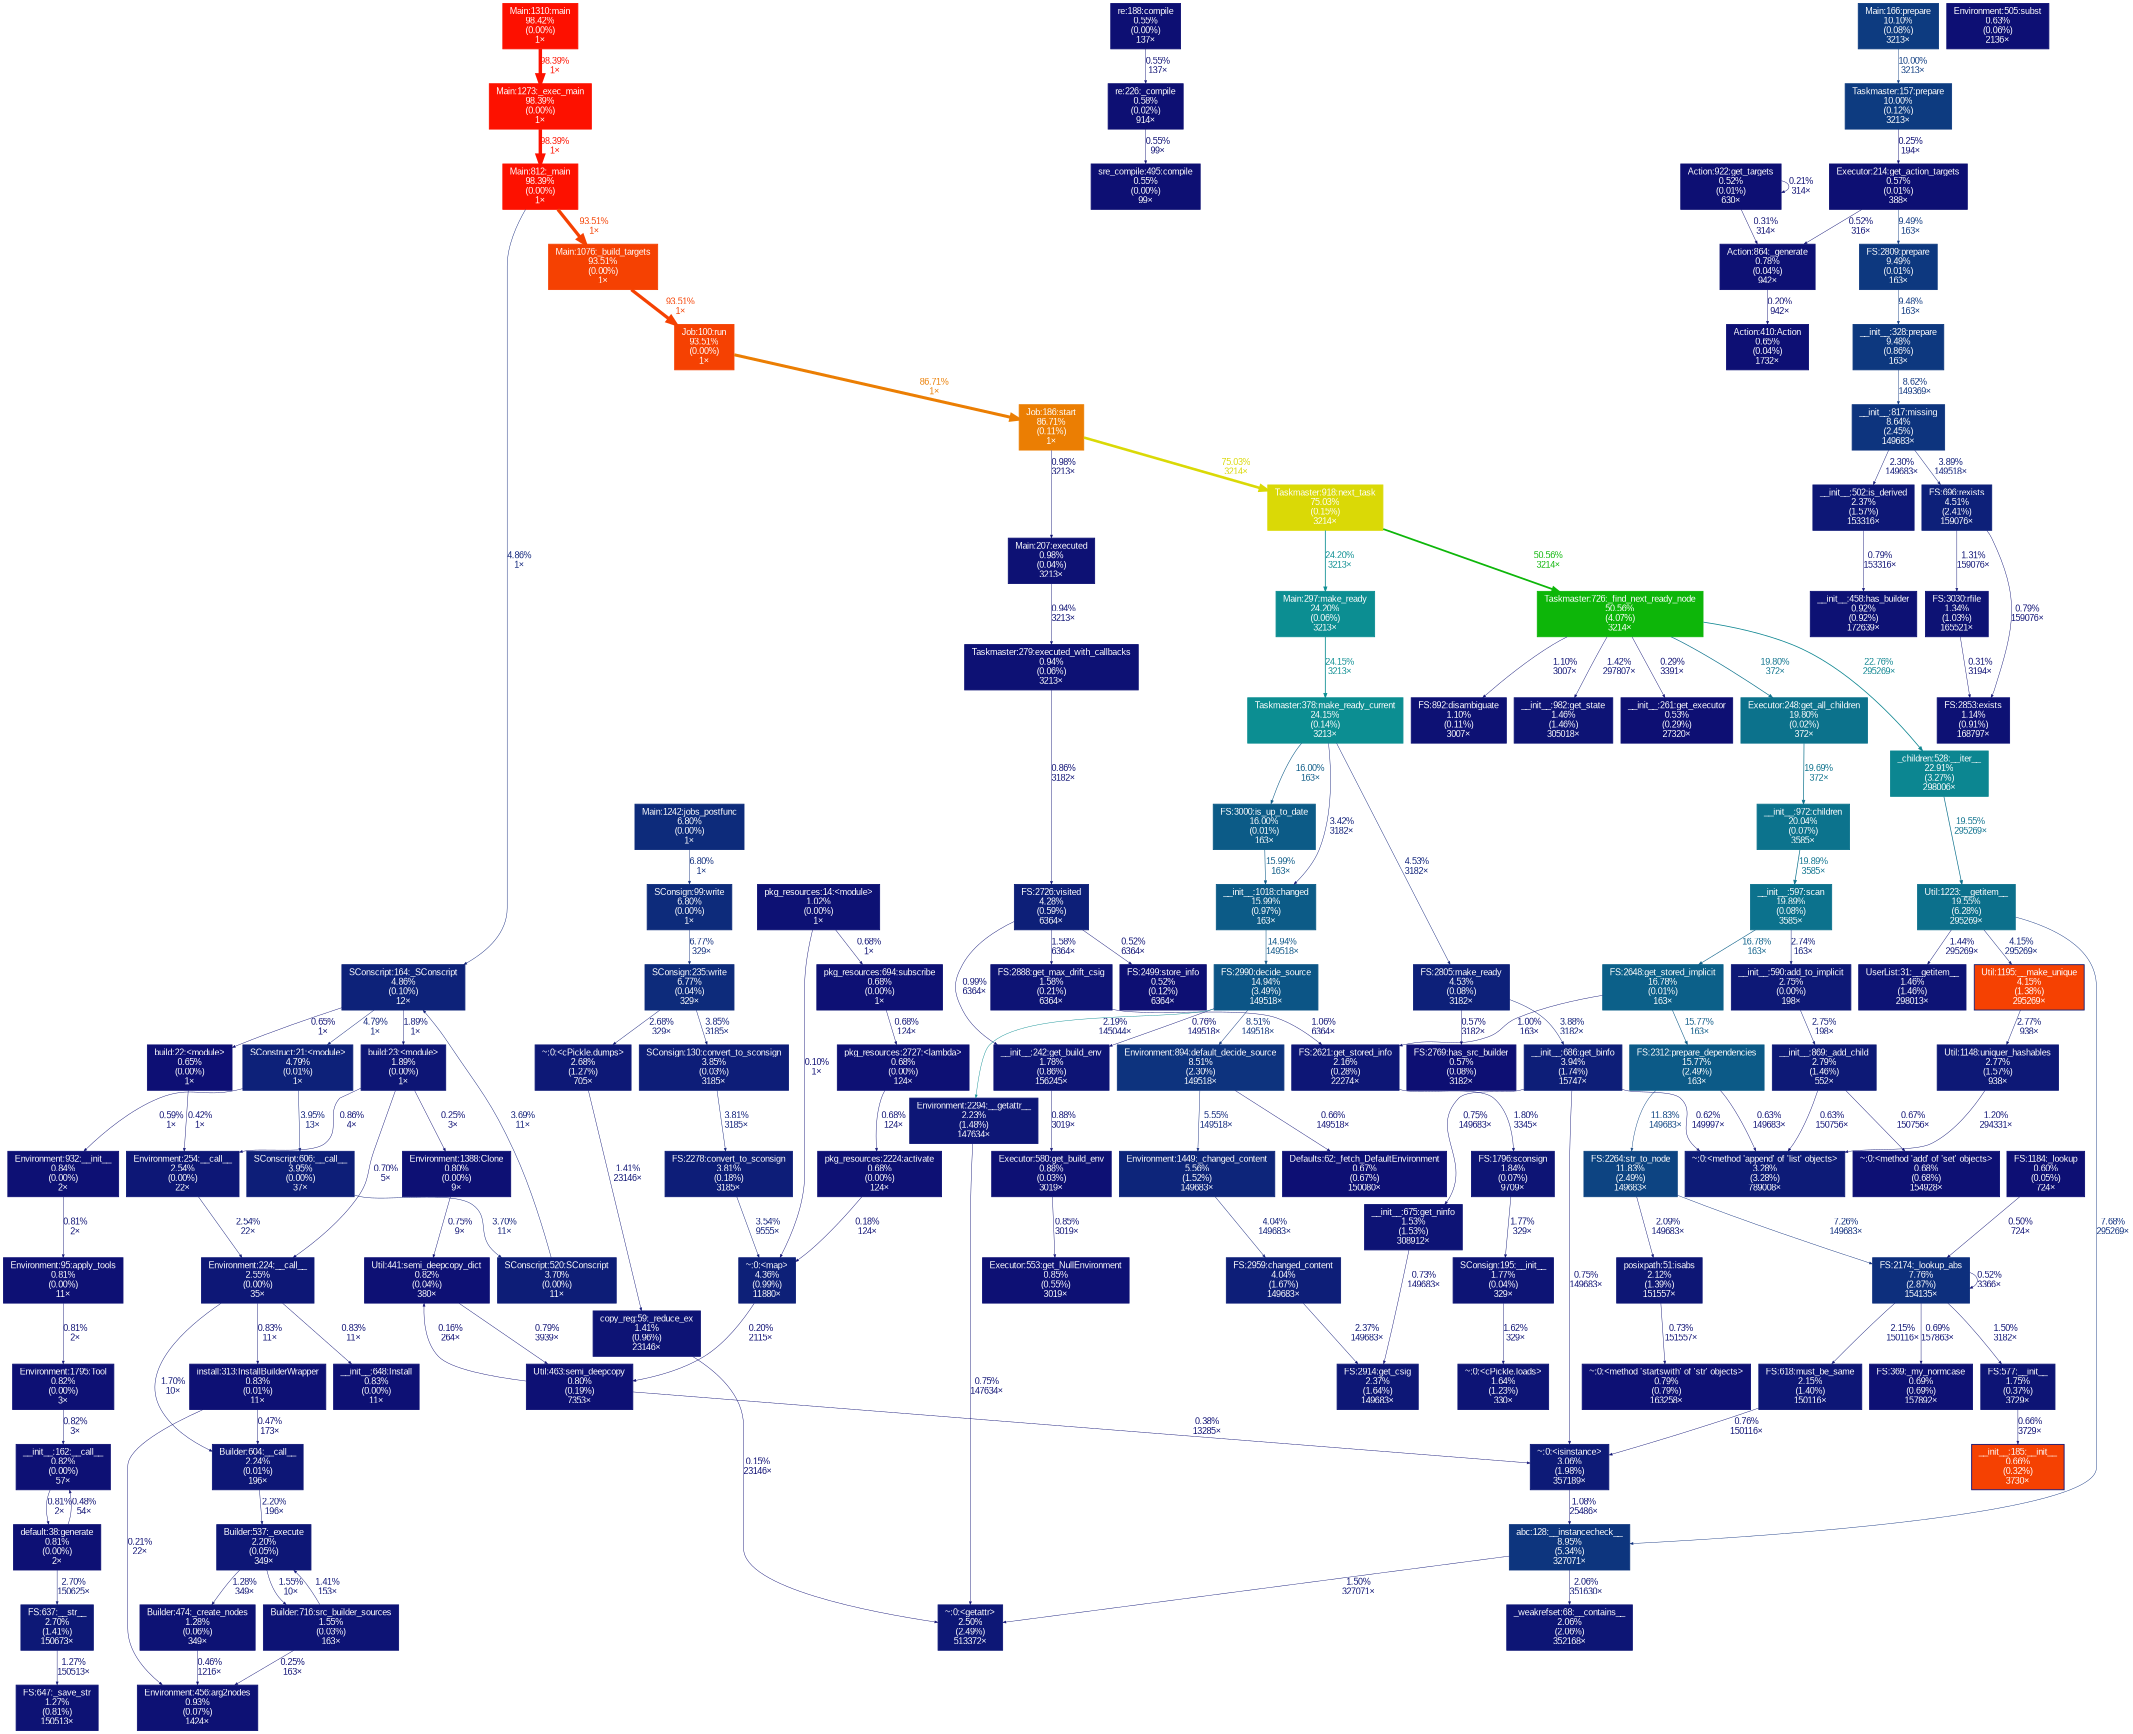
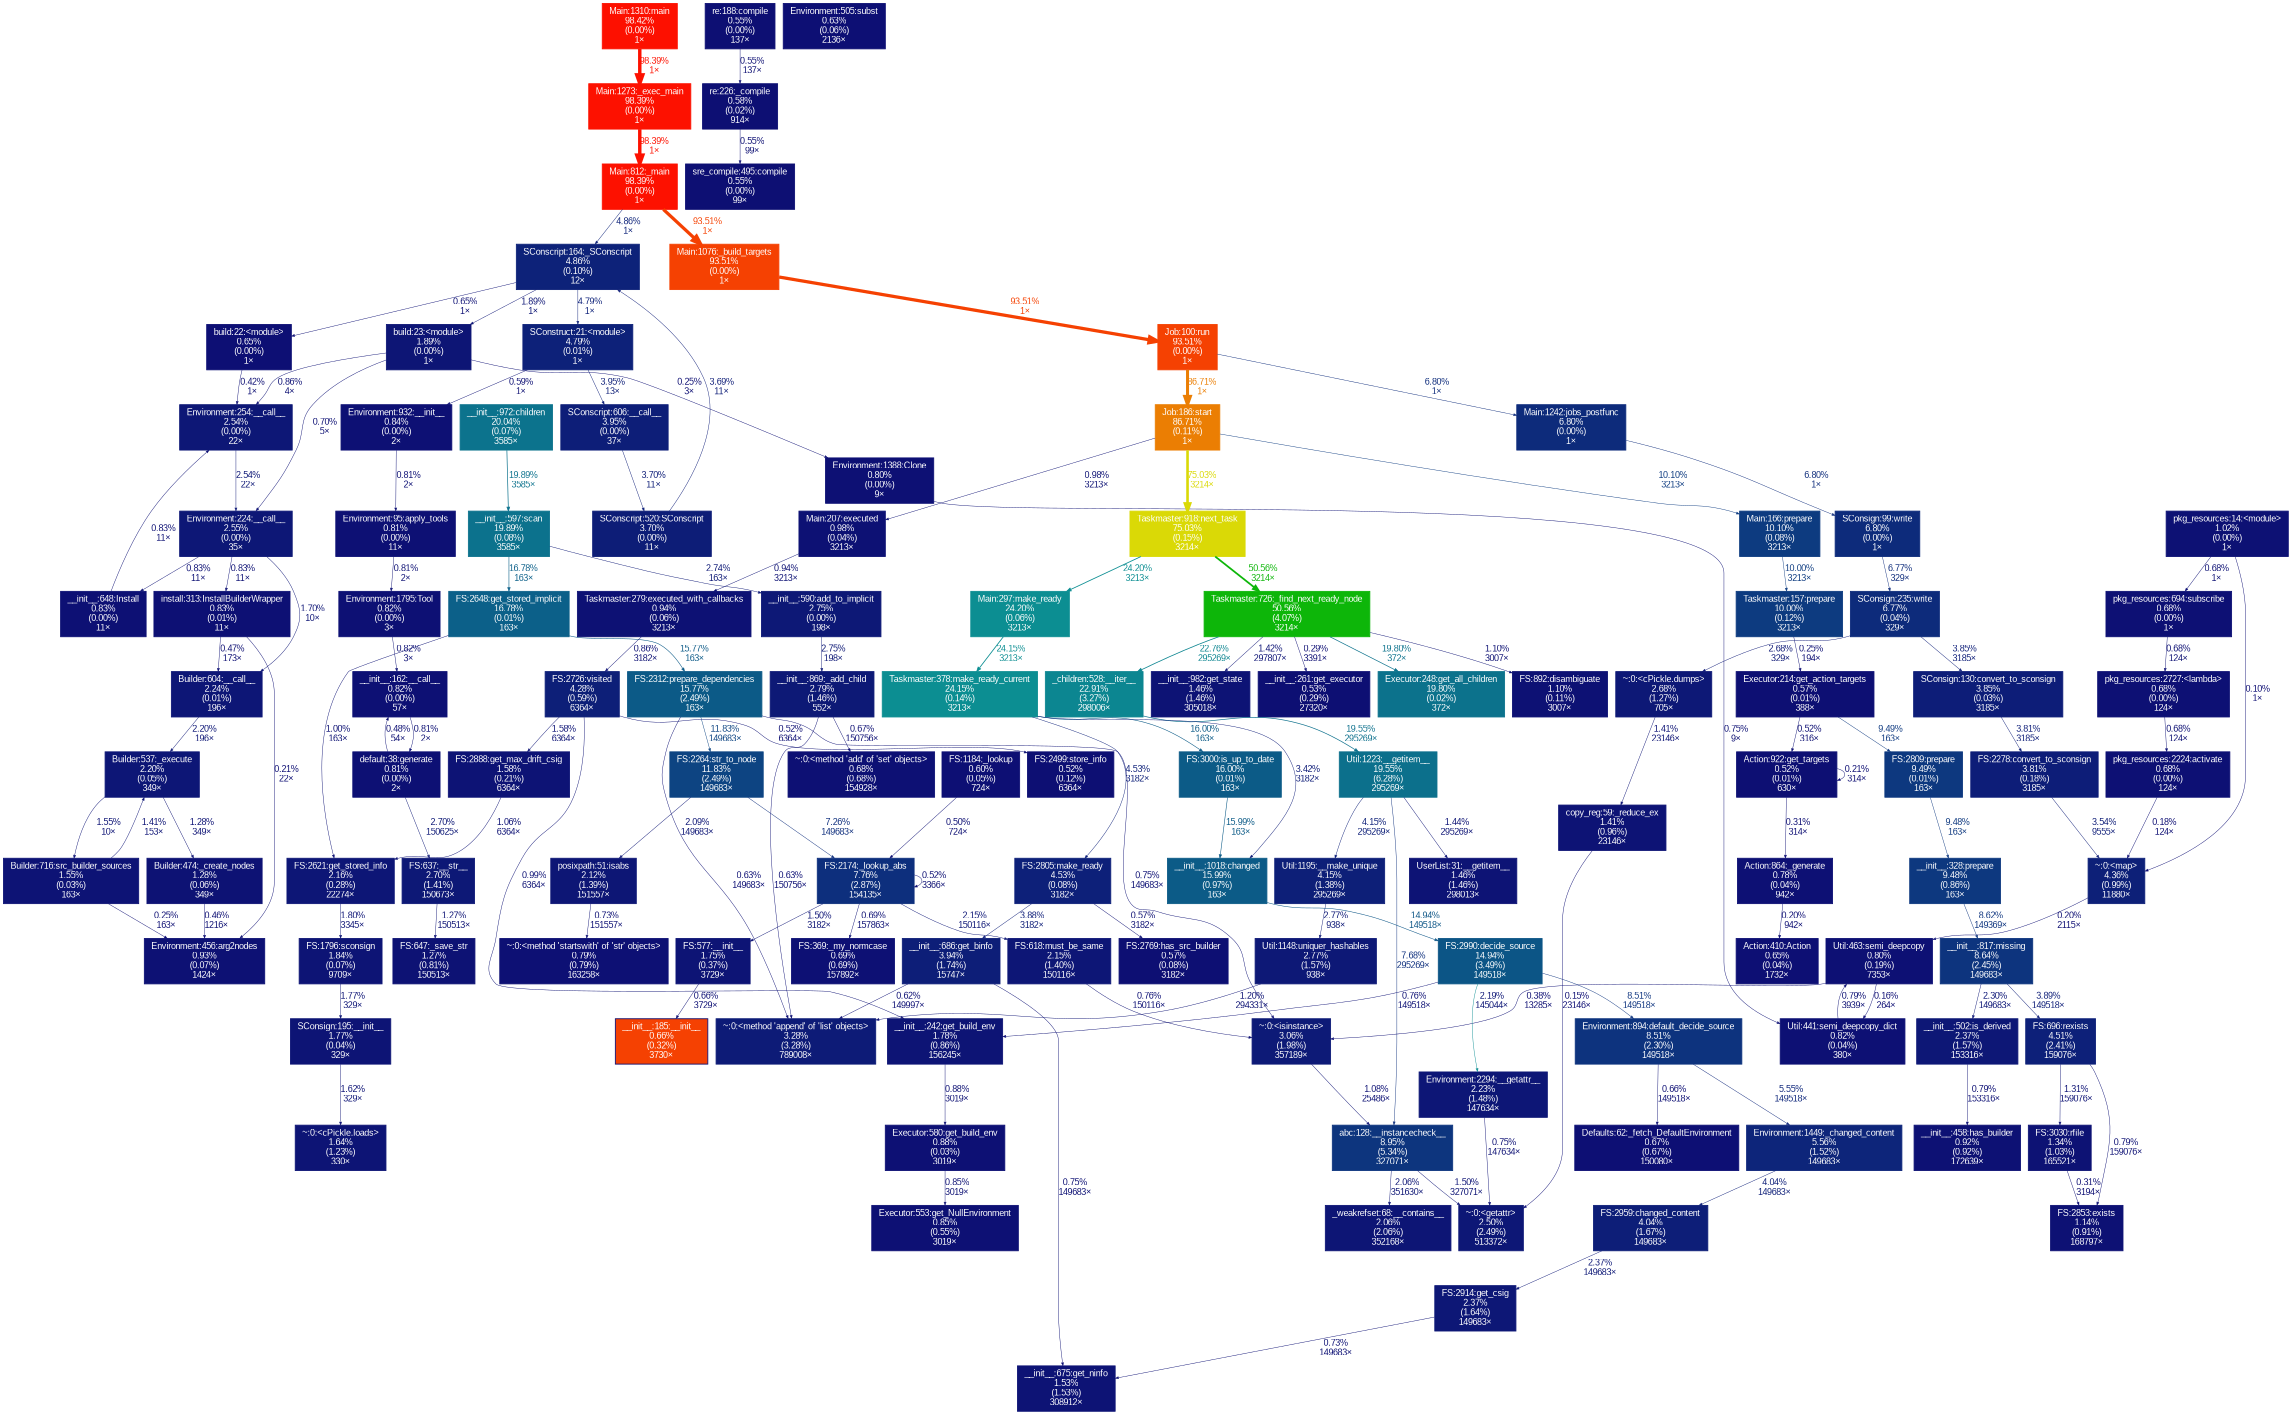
(1834, 226) -> (1796, 733)
none -> (1365, 384)
none -> (1478, 477)
none -> (149, 515)
(1804, 772) -> none
(2029, 987) -> (1330, 881)
(1570, 1266) -> (1095, 748)
(1397, 1305) -> (1277, 1347)
